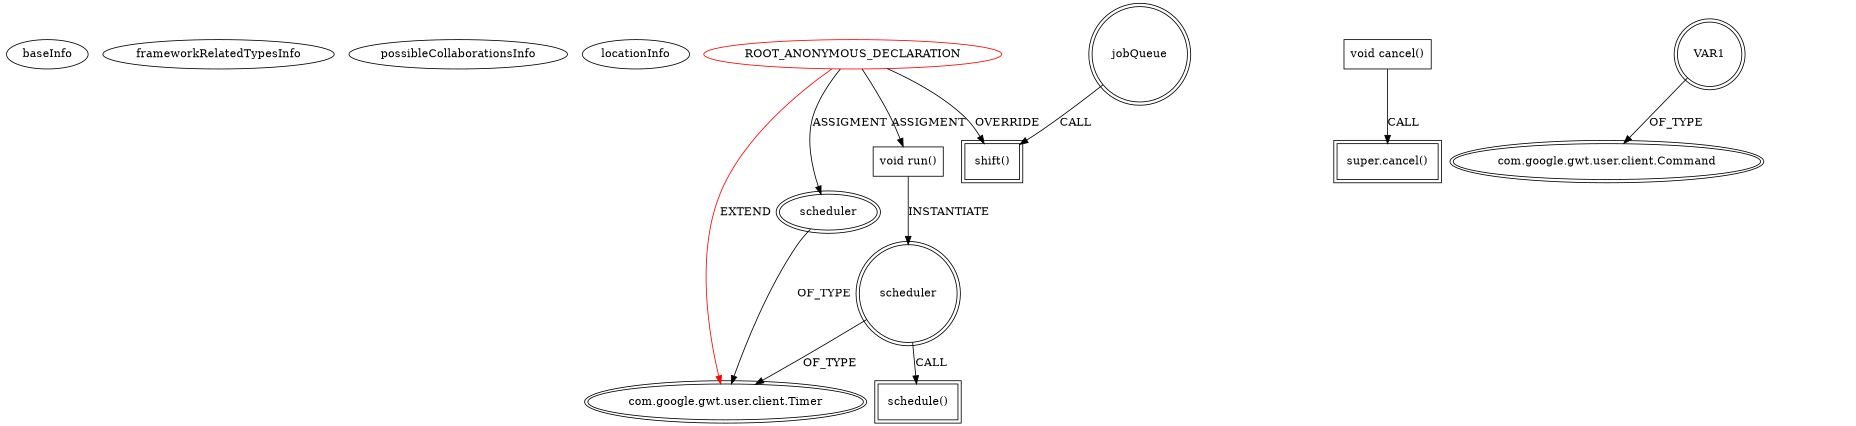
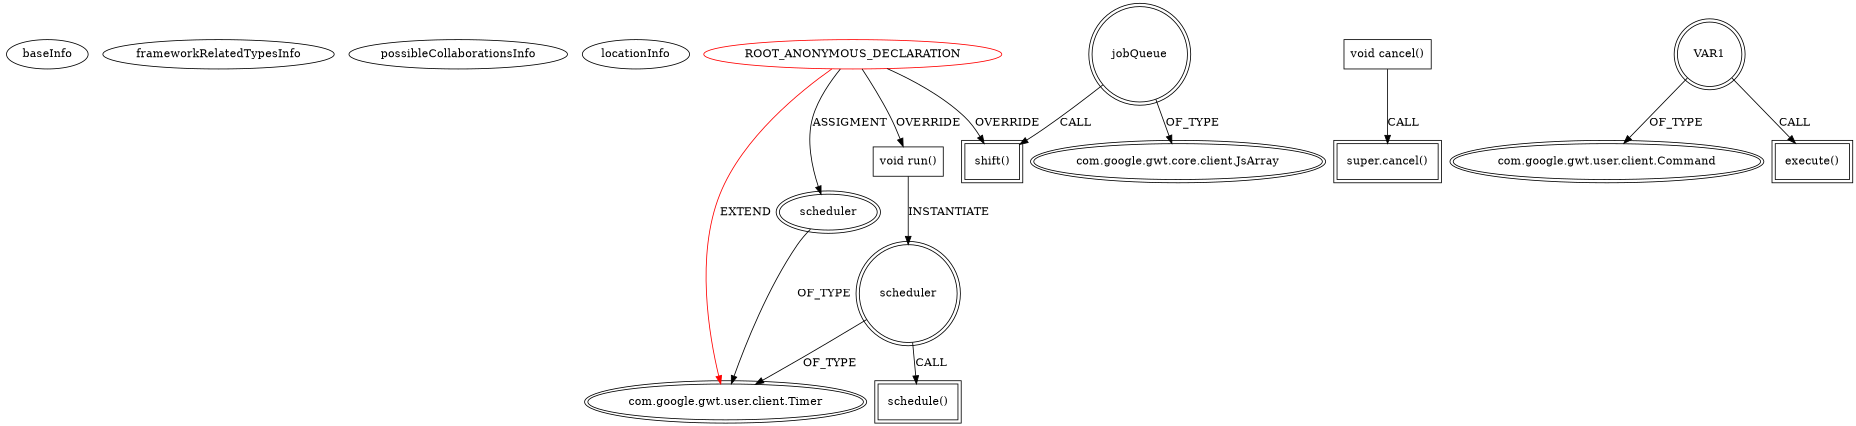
(929, 123) -> (929, 123)
none -> (1178, 162)
none -> (1812, 162)
